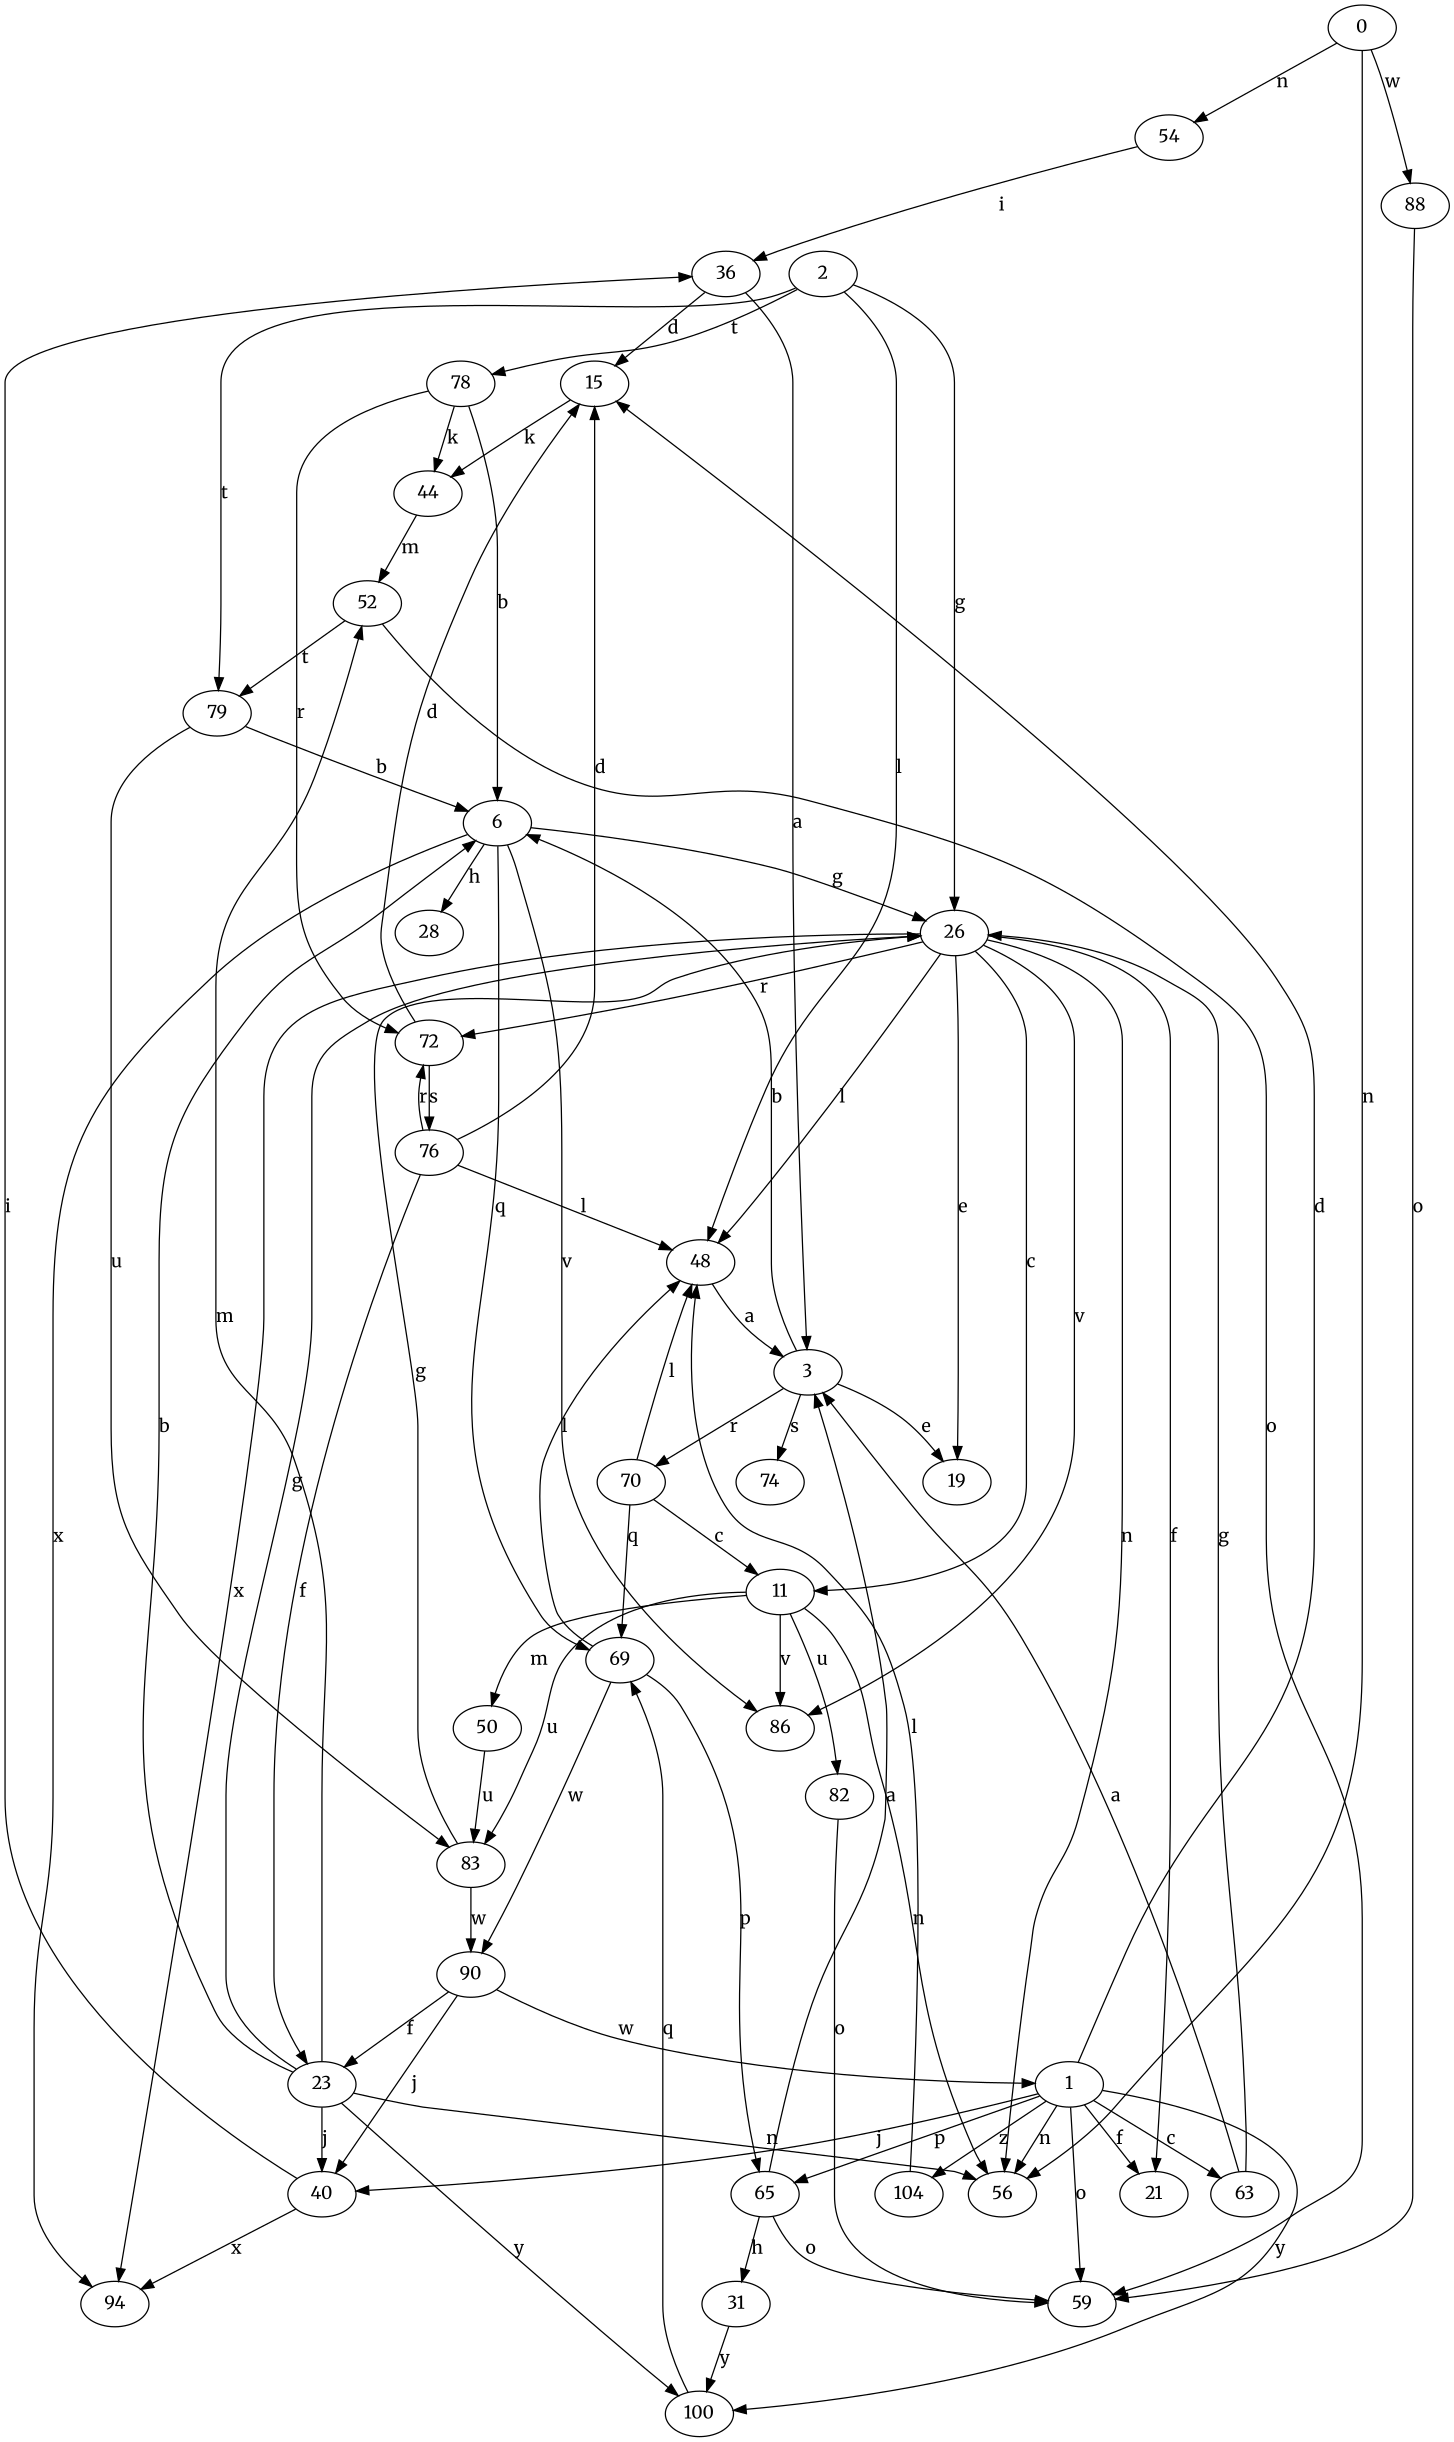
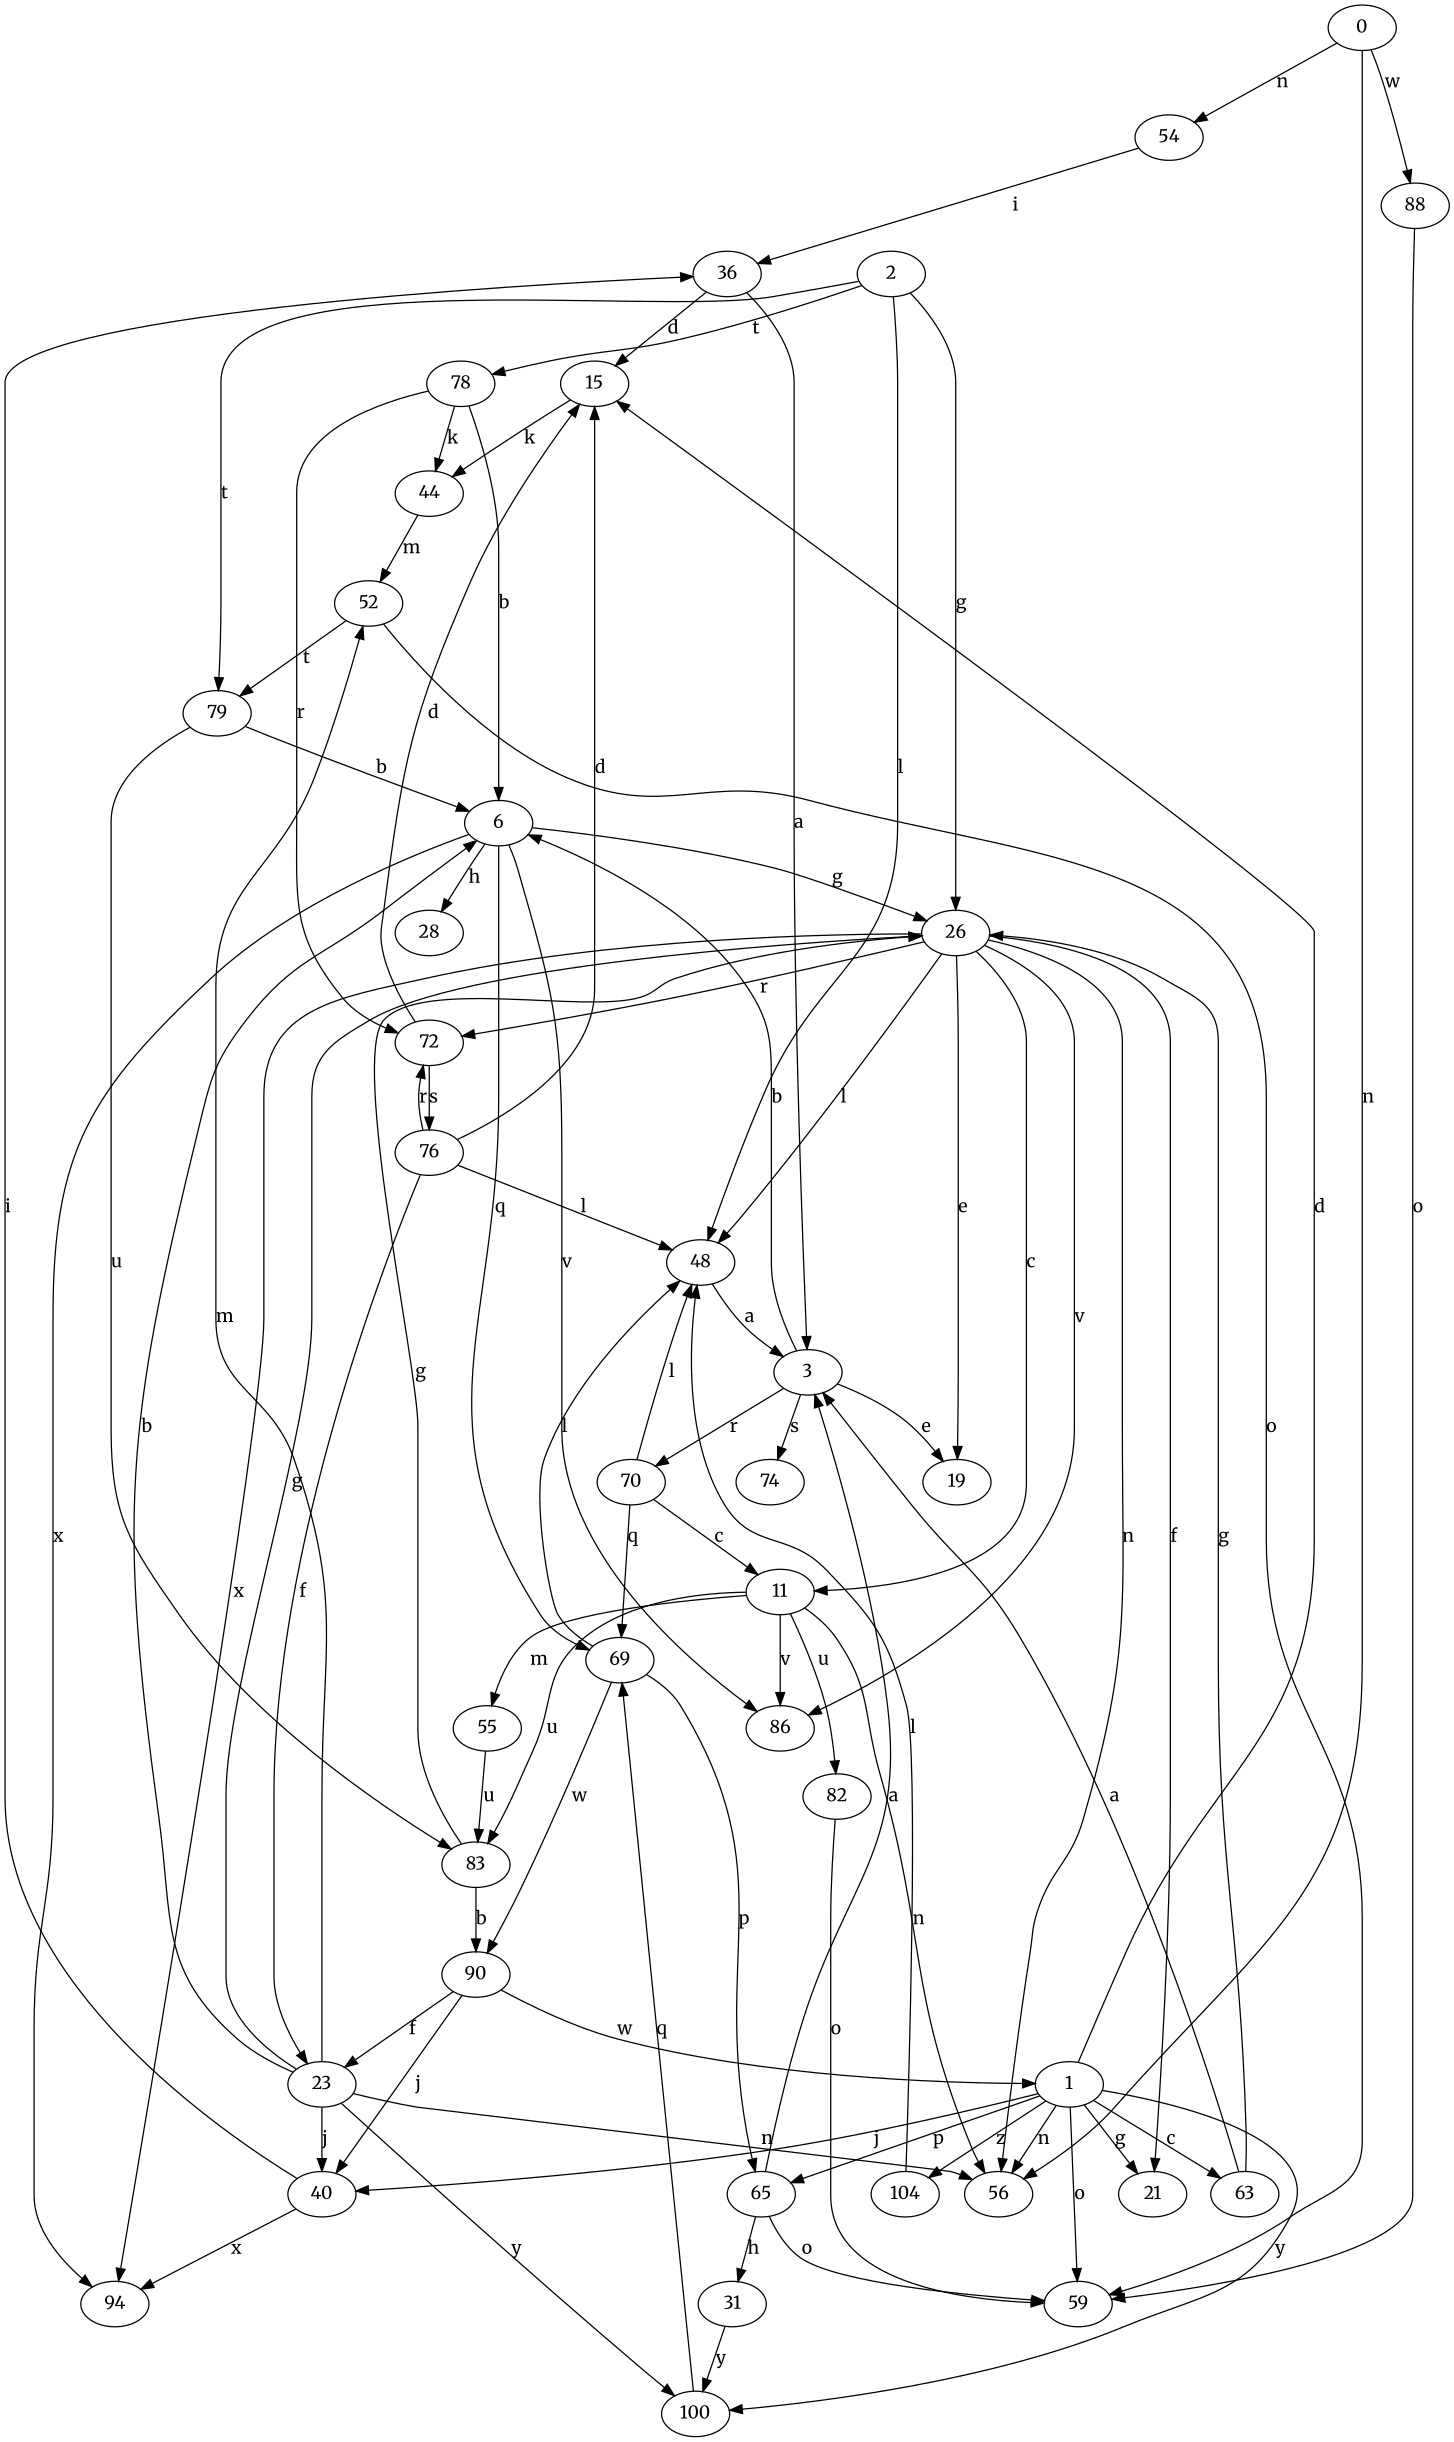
(487, 1728) -> (487, 1728)
(479, 1920) -> (482, 1920)
(1120, 2139) -> (1120, 2139)
